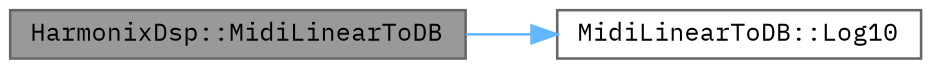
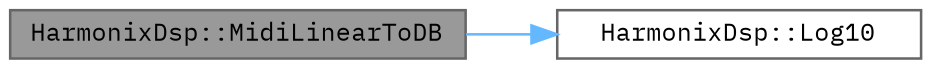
(739, 34) -> (739, 34)
